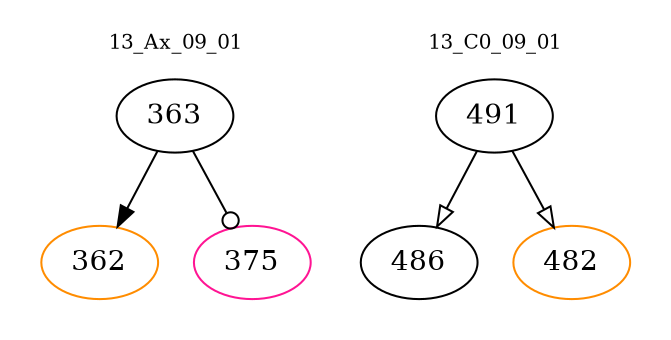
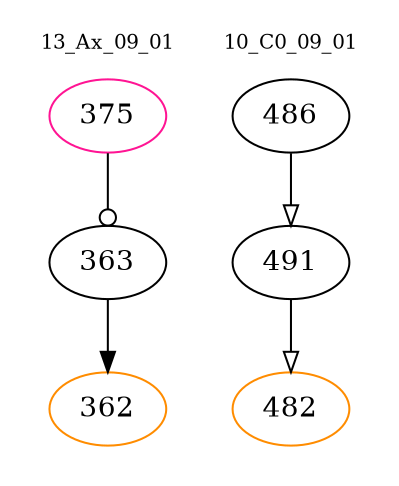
(495, 44) -> (291, 44)
(462, 180) -> (291, 179)
(210, 182) -> (108, 181)
